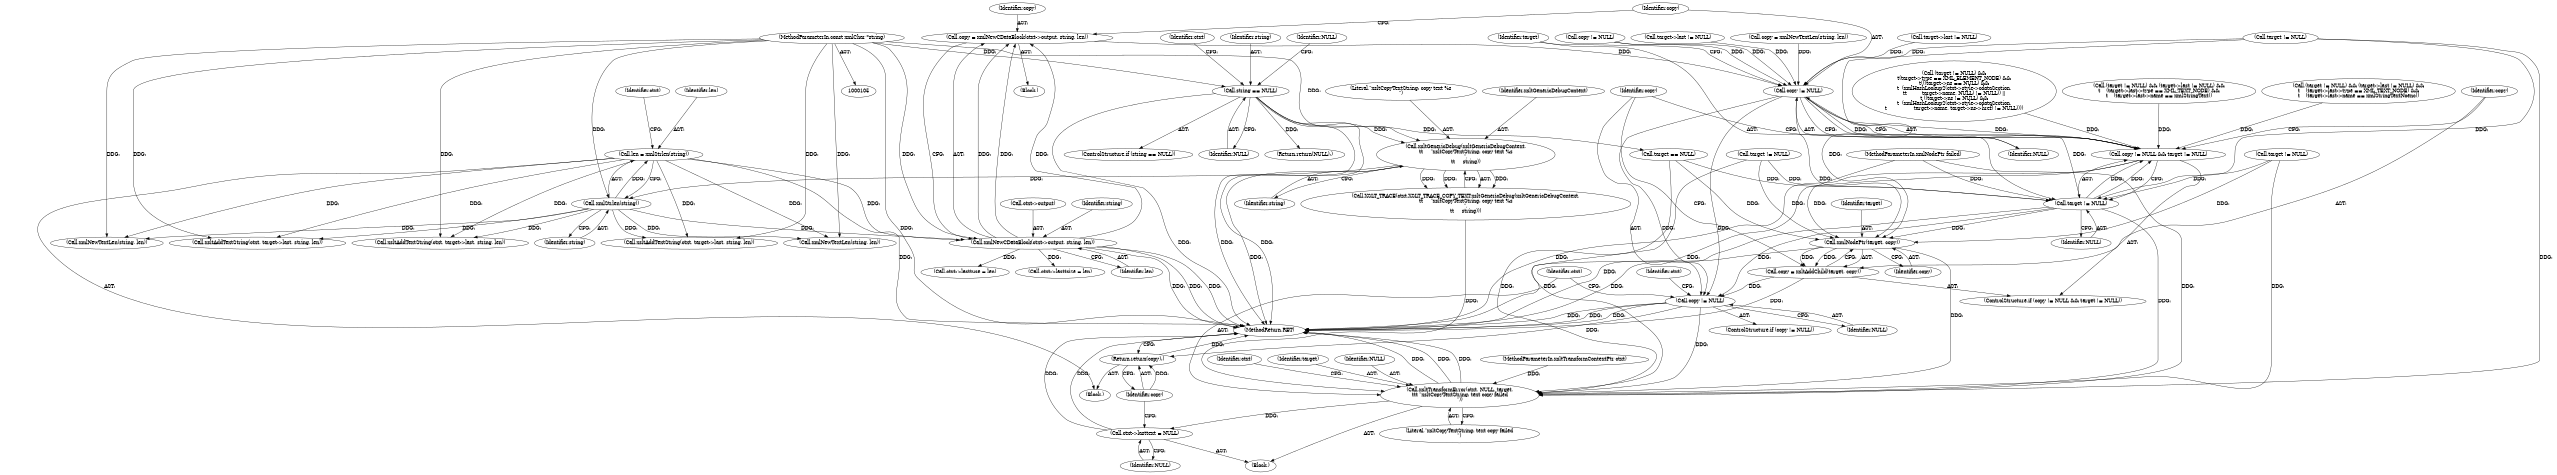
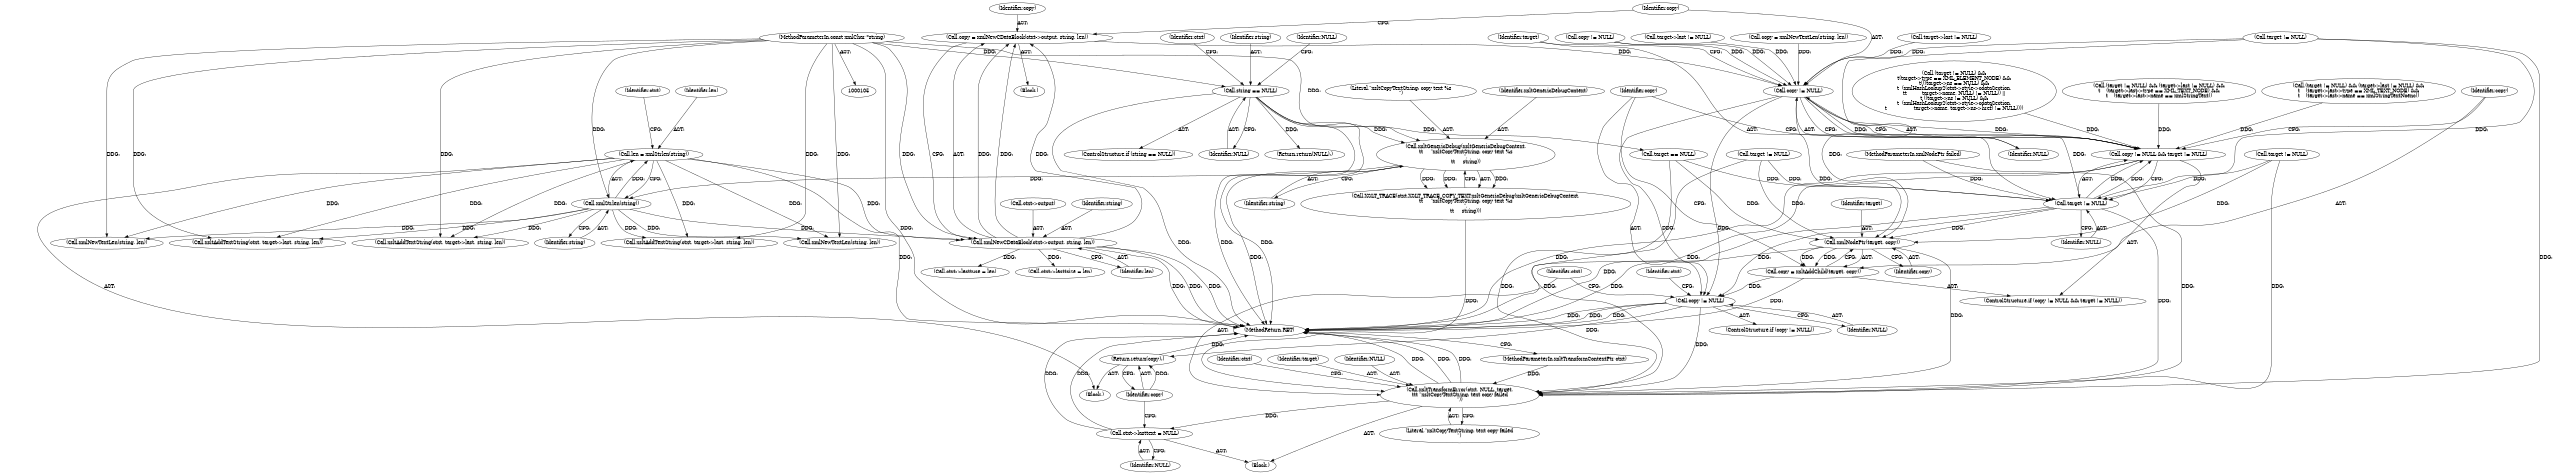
(1834, 179) -> none
(1186, 338) -> (1420, 338)
